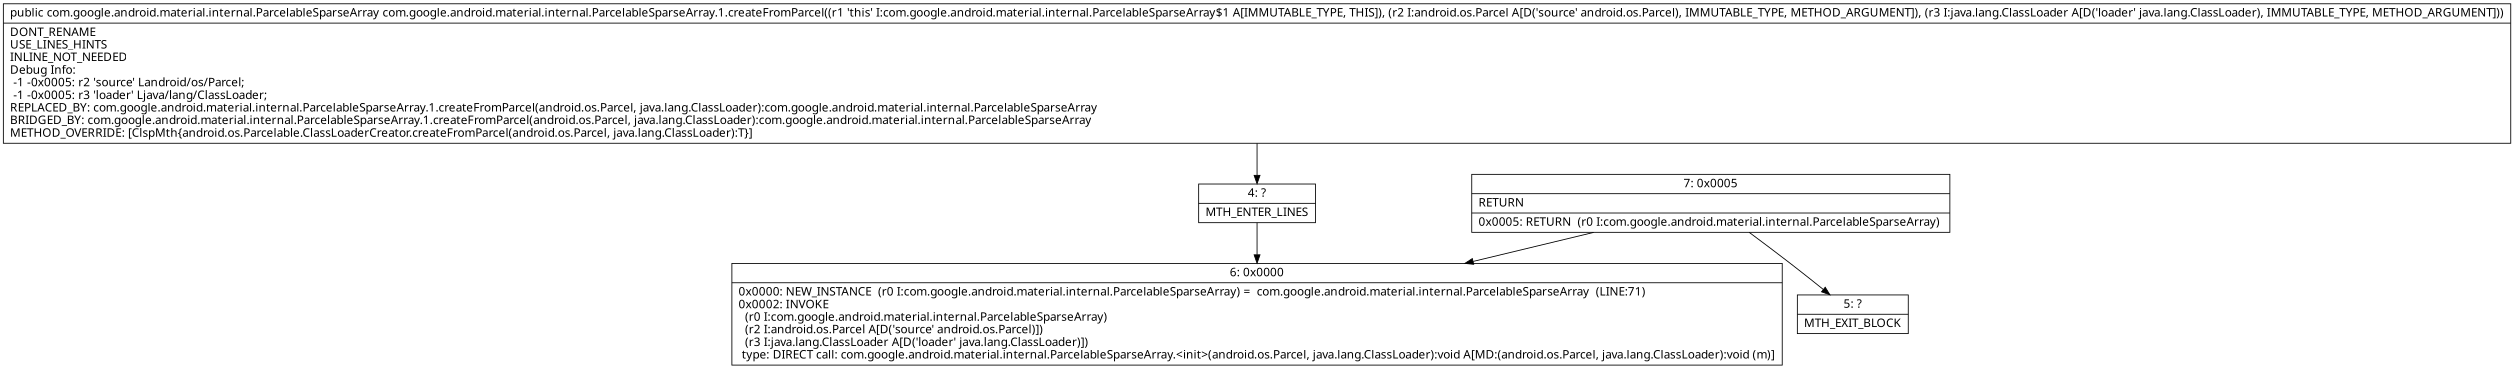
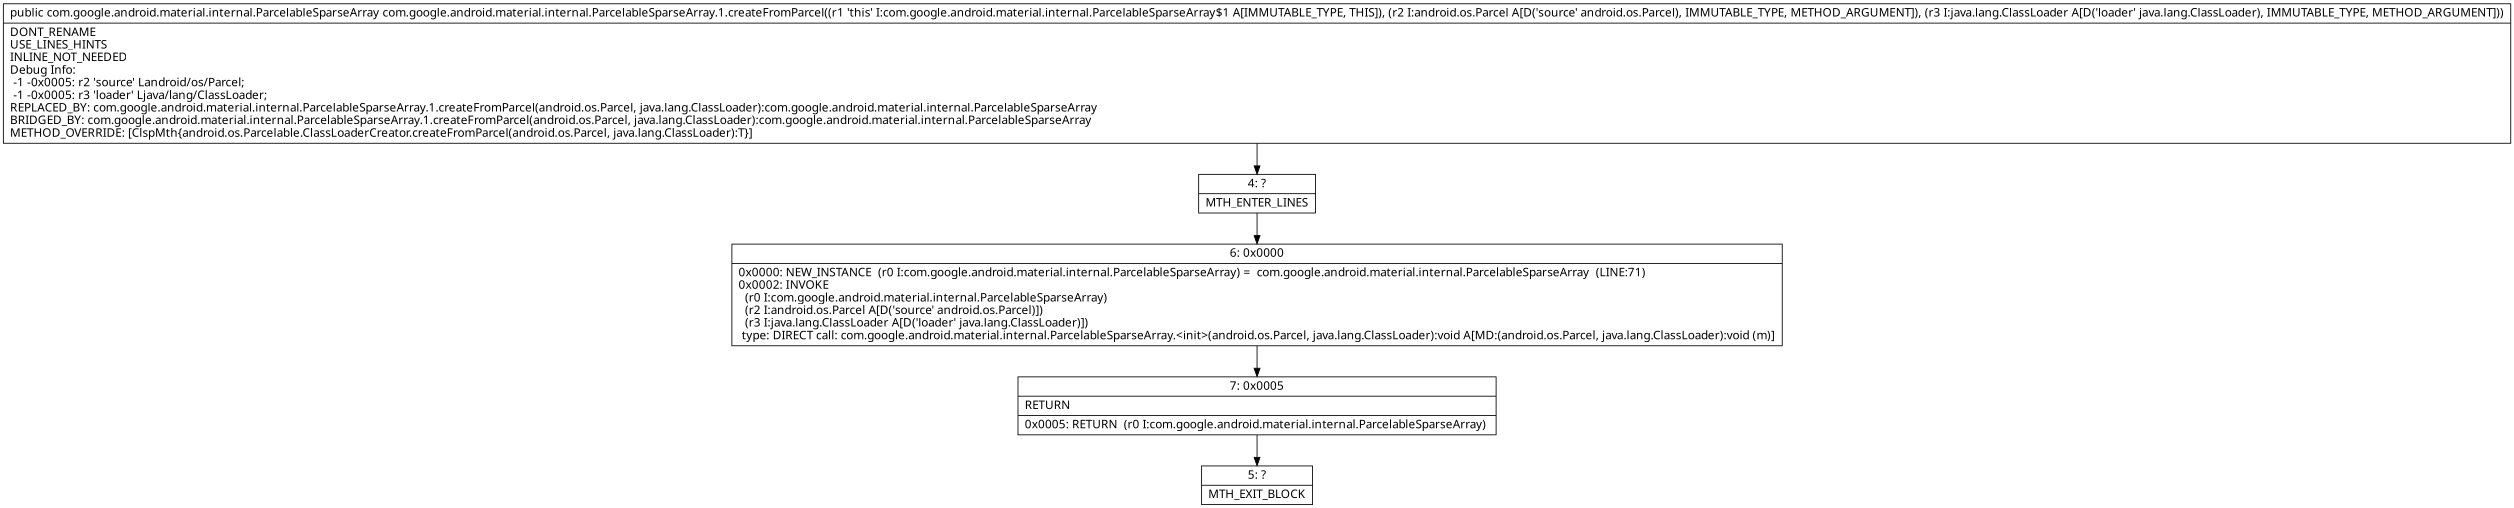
(1533, 247) -> (1257, 357)
